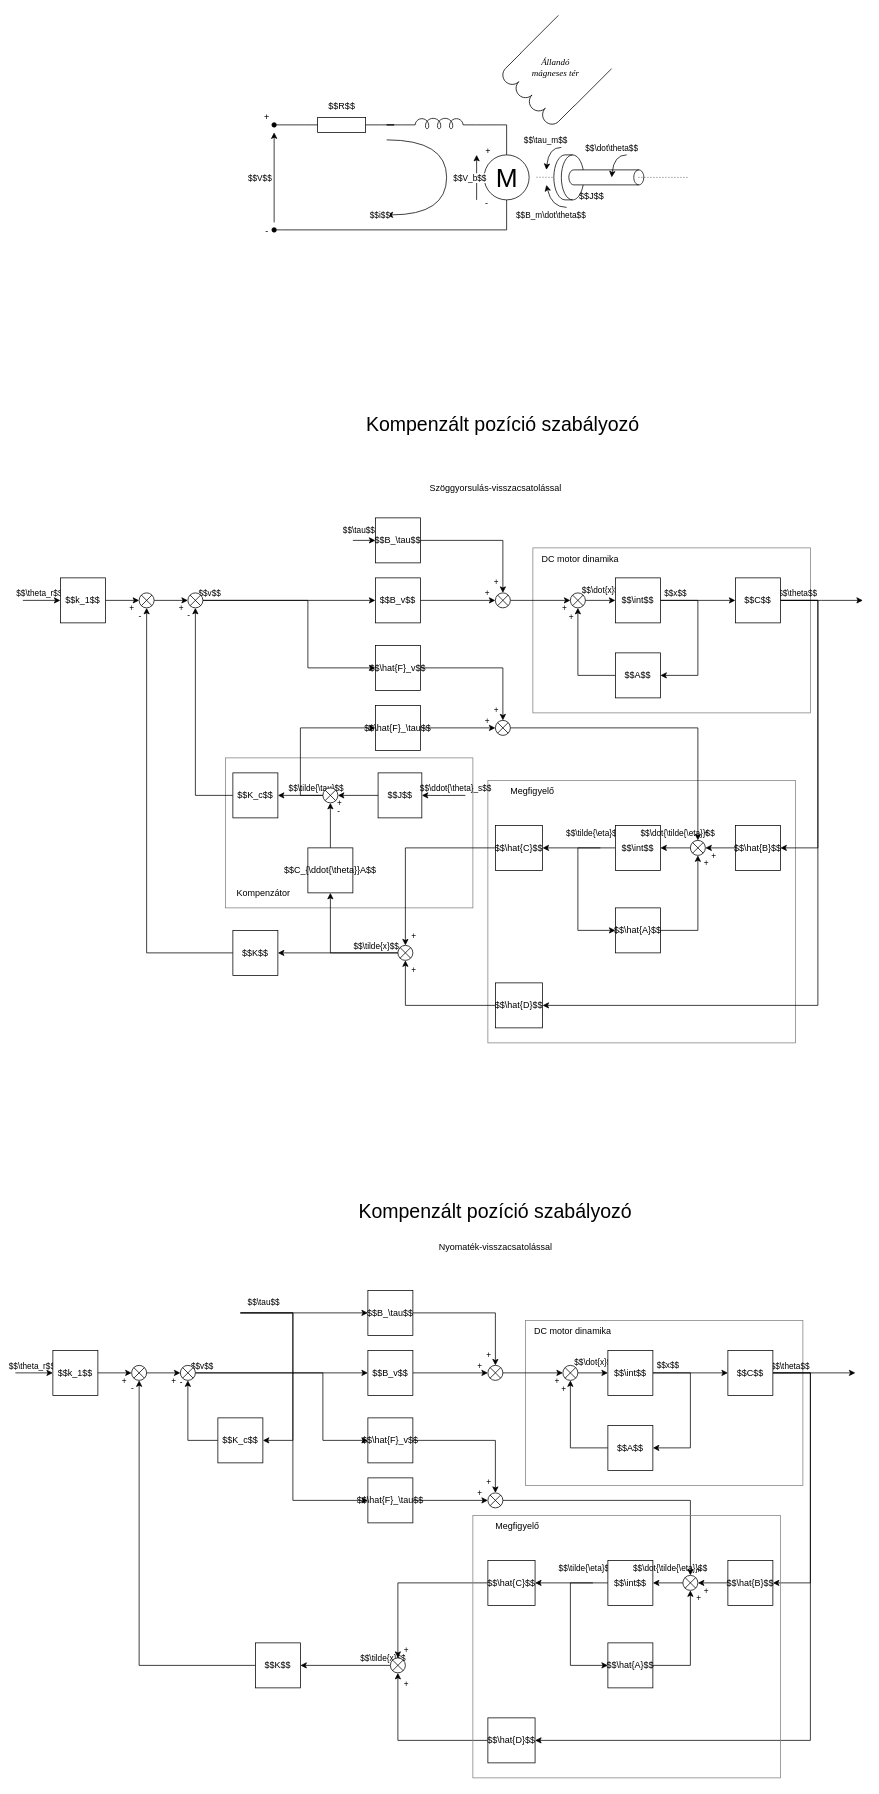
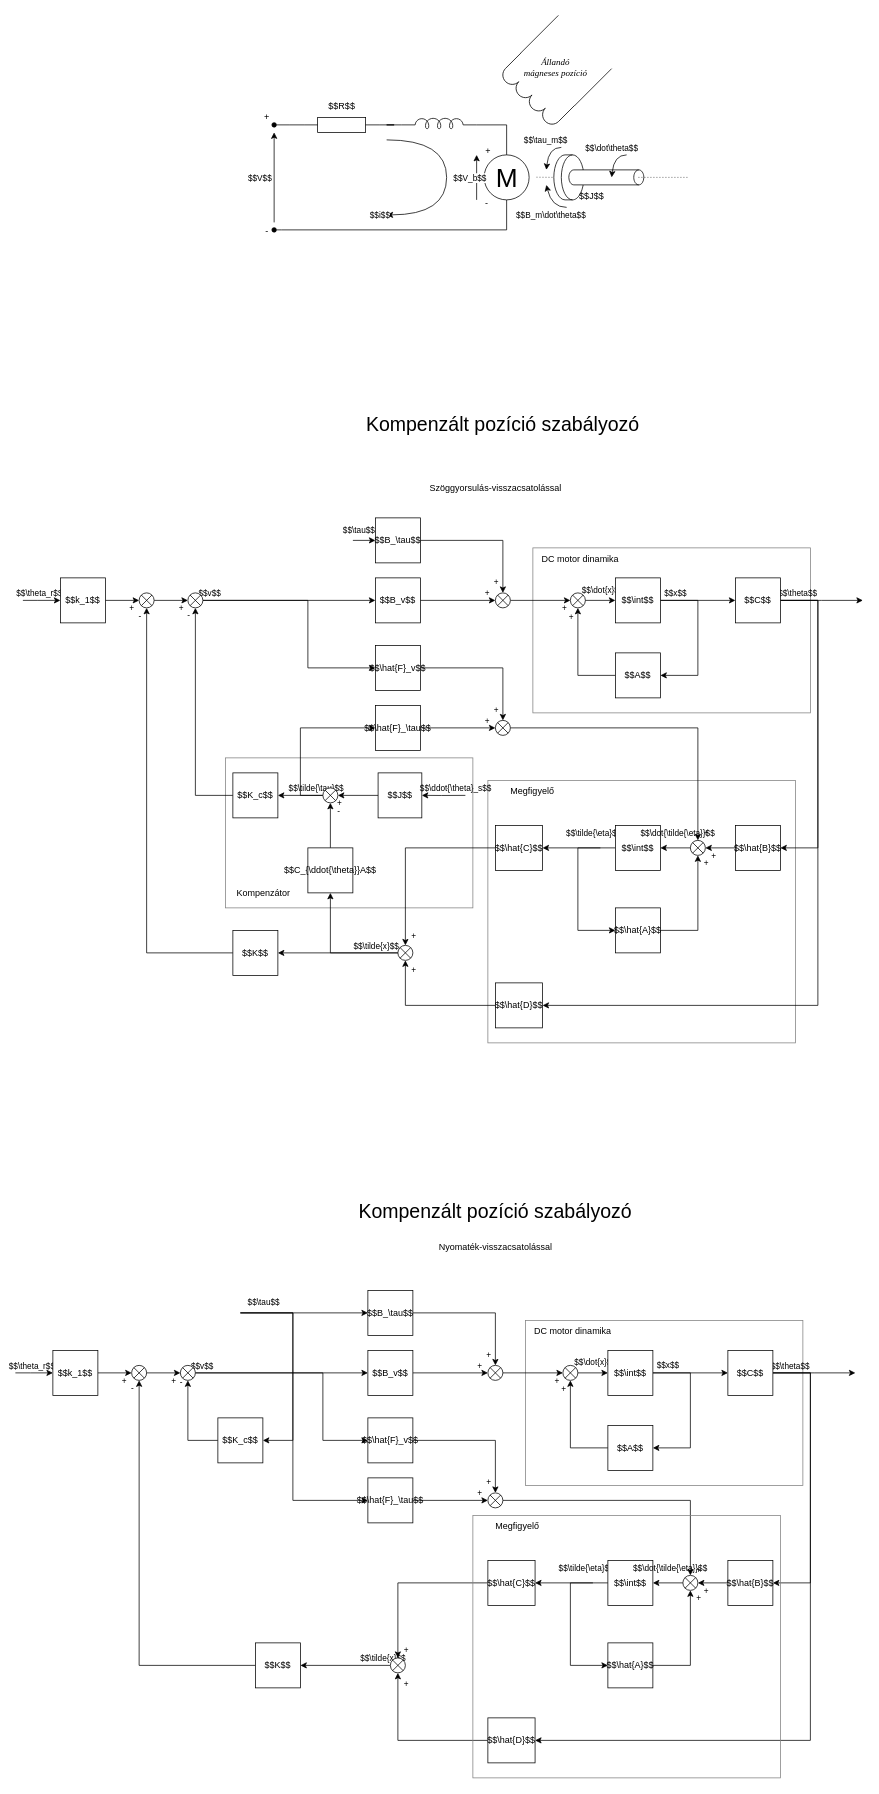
(556, 67) -> (556, 67)
